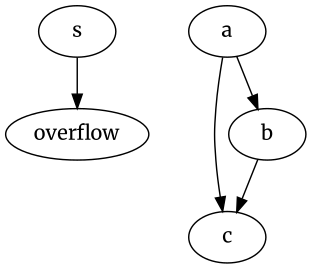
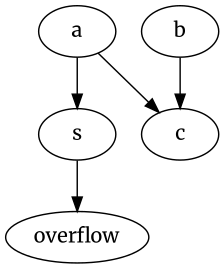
(245, 76) -> (77, 76)
